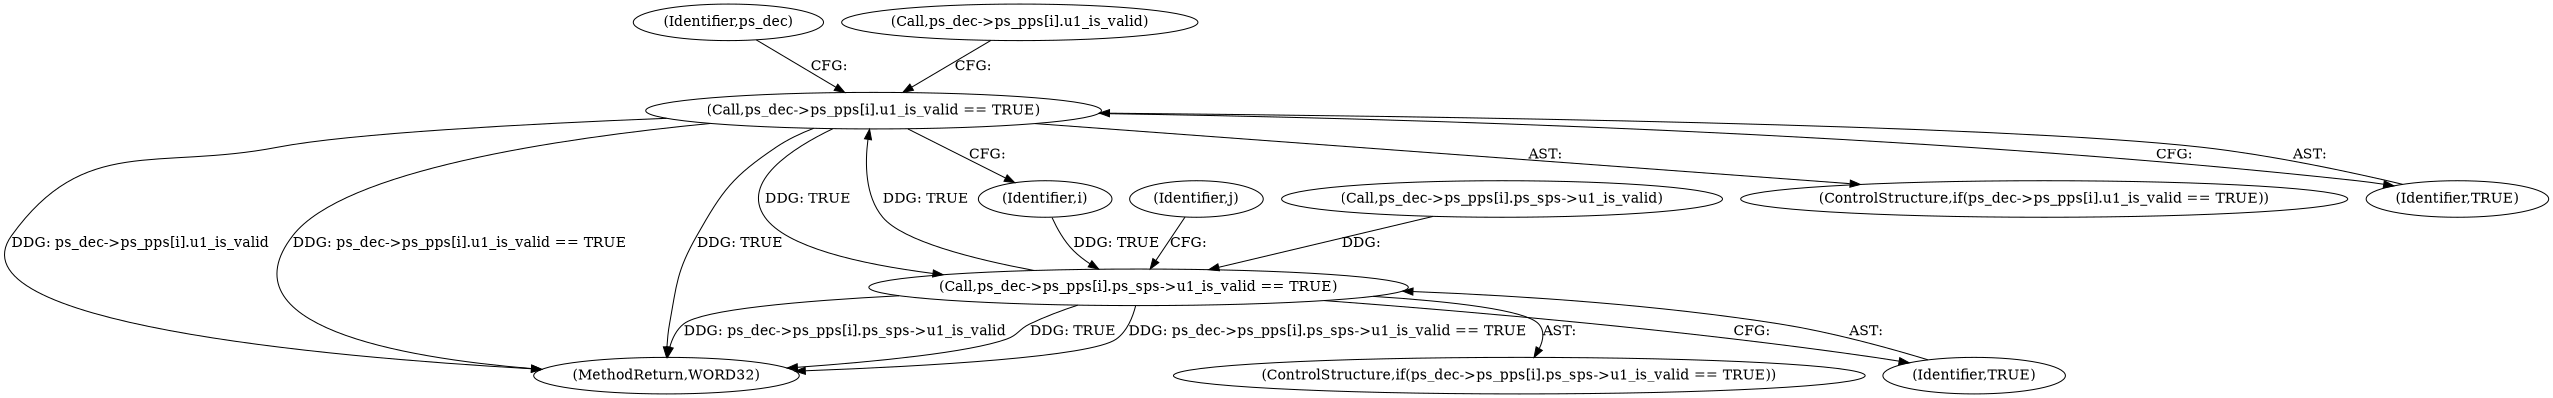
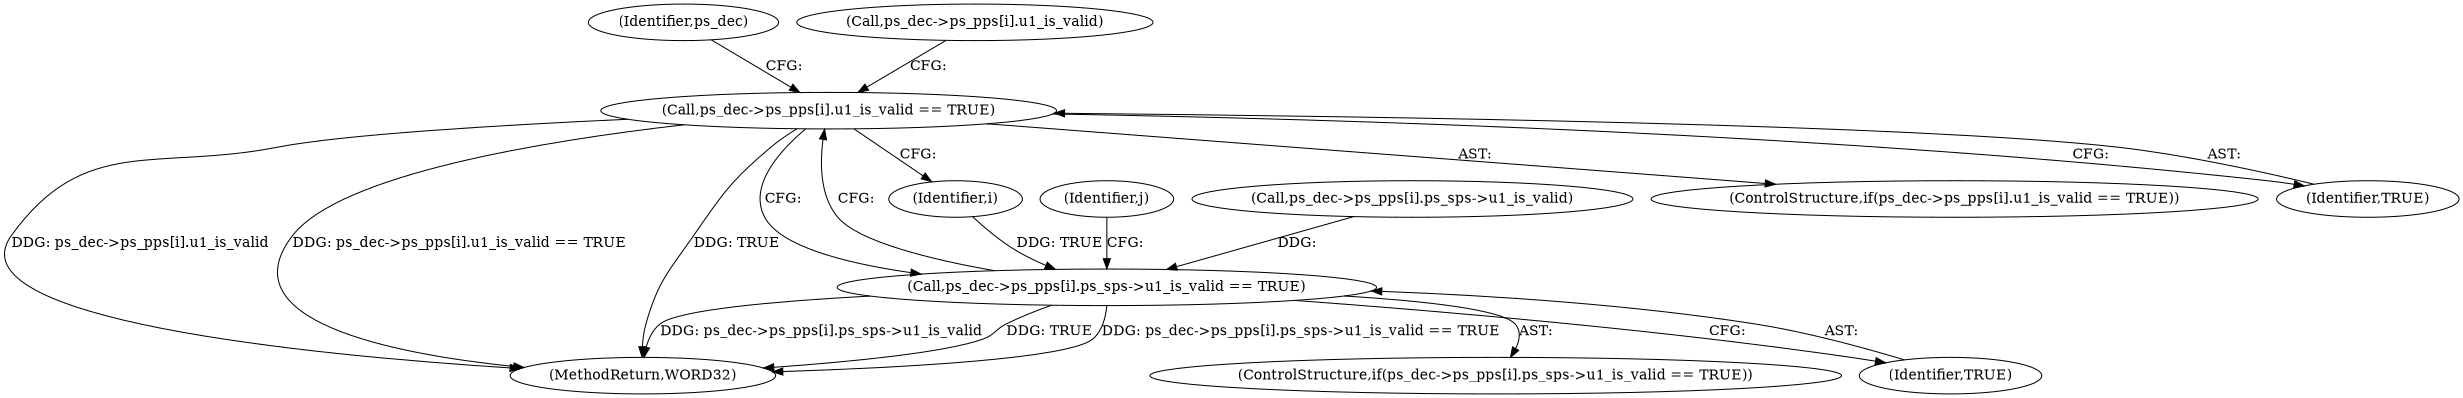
(808, 199) -> (786, 199)
(926, 199) -> (859, 199)
